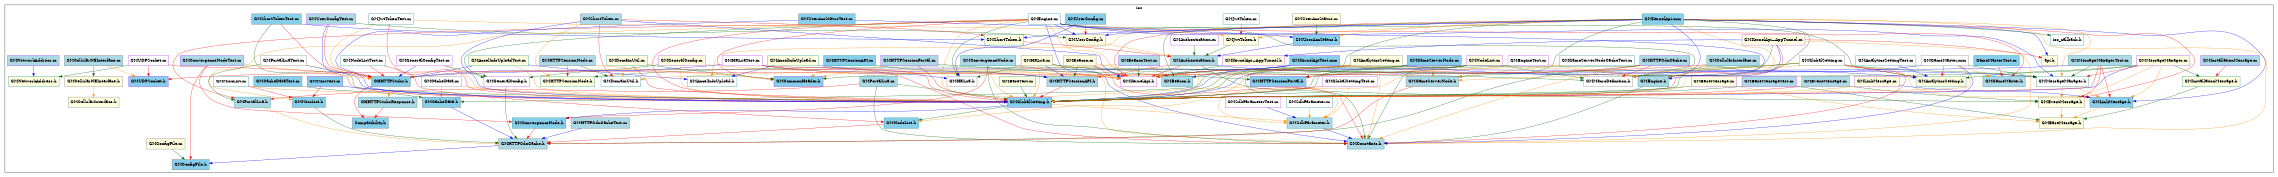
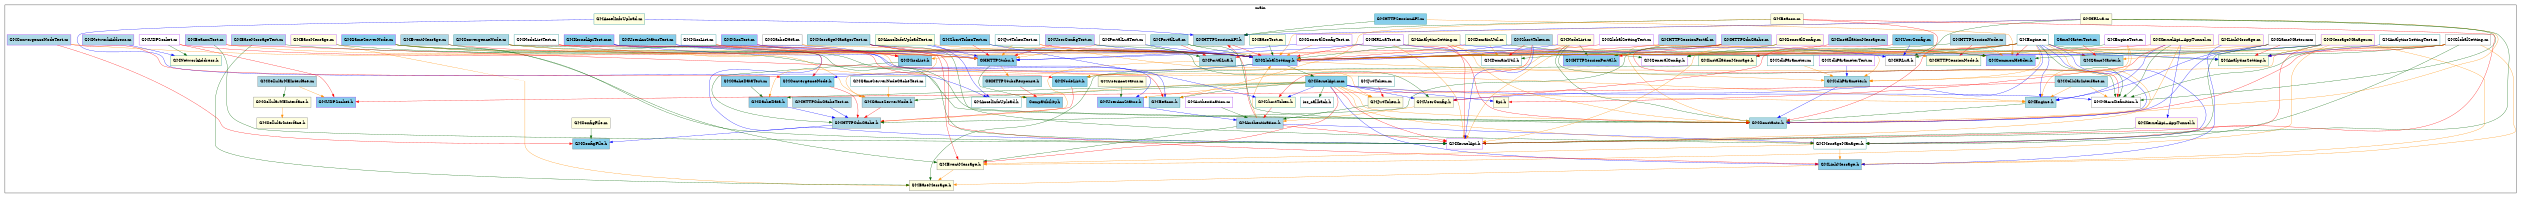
(1139, 8) -> (1261, 8)
(1067, 72) -> (870, 70)
(1508, 93) -> (1302, 71)
(356, 98) -> (990, 89)
(506, 113) -> none
